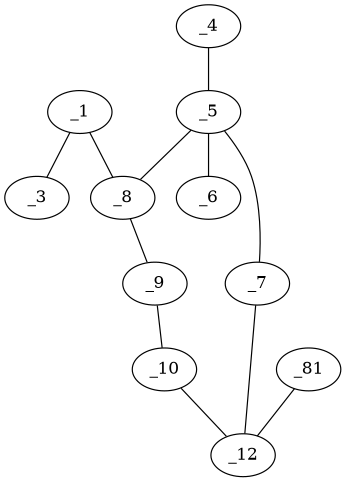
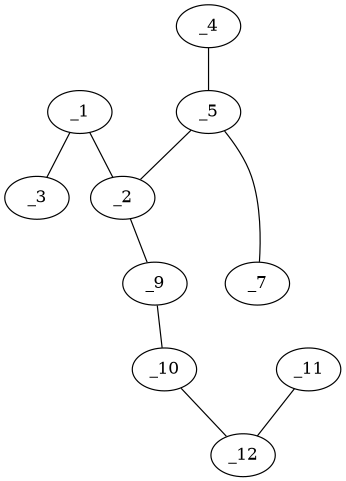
(123, 198) -> (123, 198)
(209, 198) -> none
(250, 369) -> none
(309, 369) -> (309, 369)
